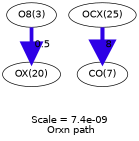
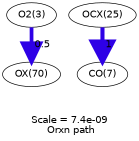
(32, 15) -> (32, 15)
(107, 45) -> (107, 45)
(32, 74) -> (32, 74)
